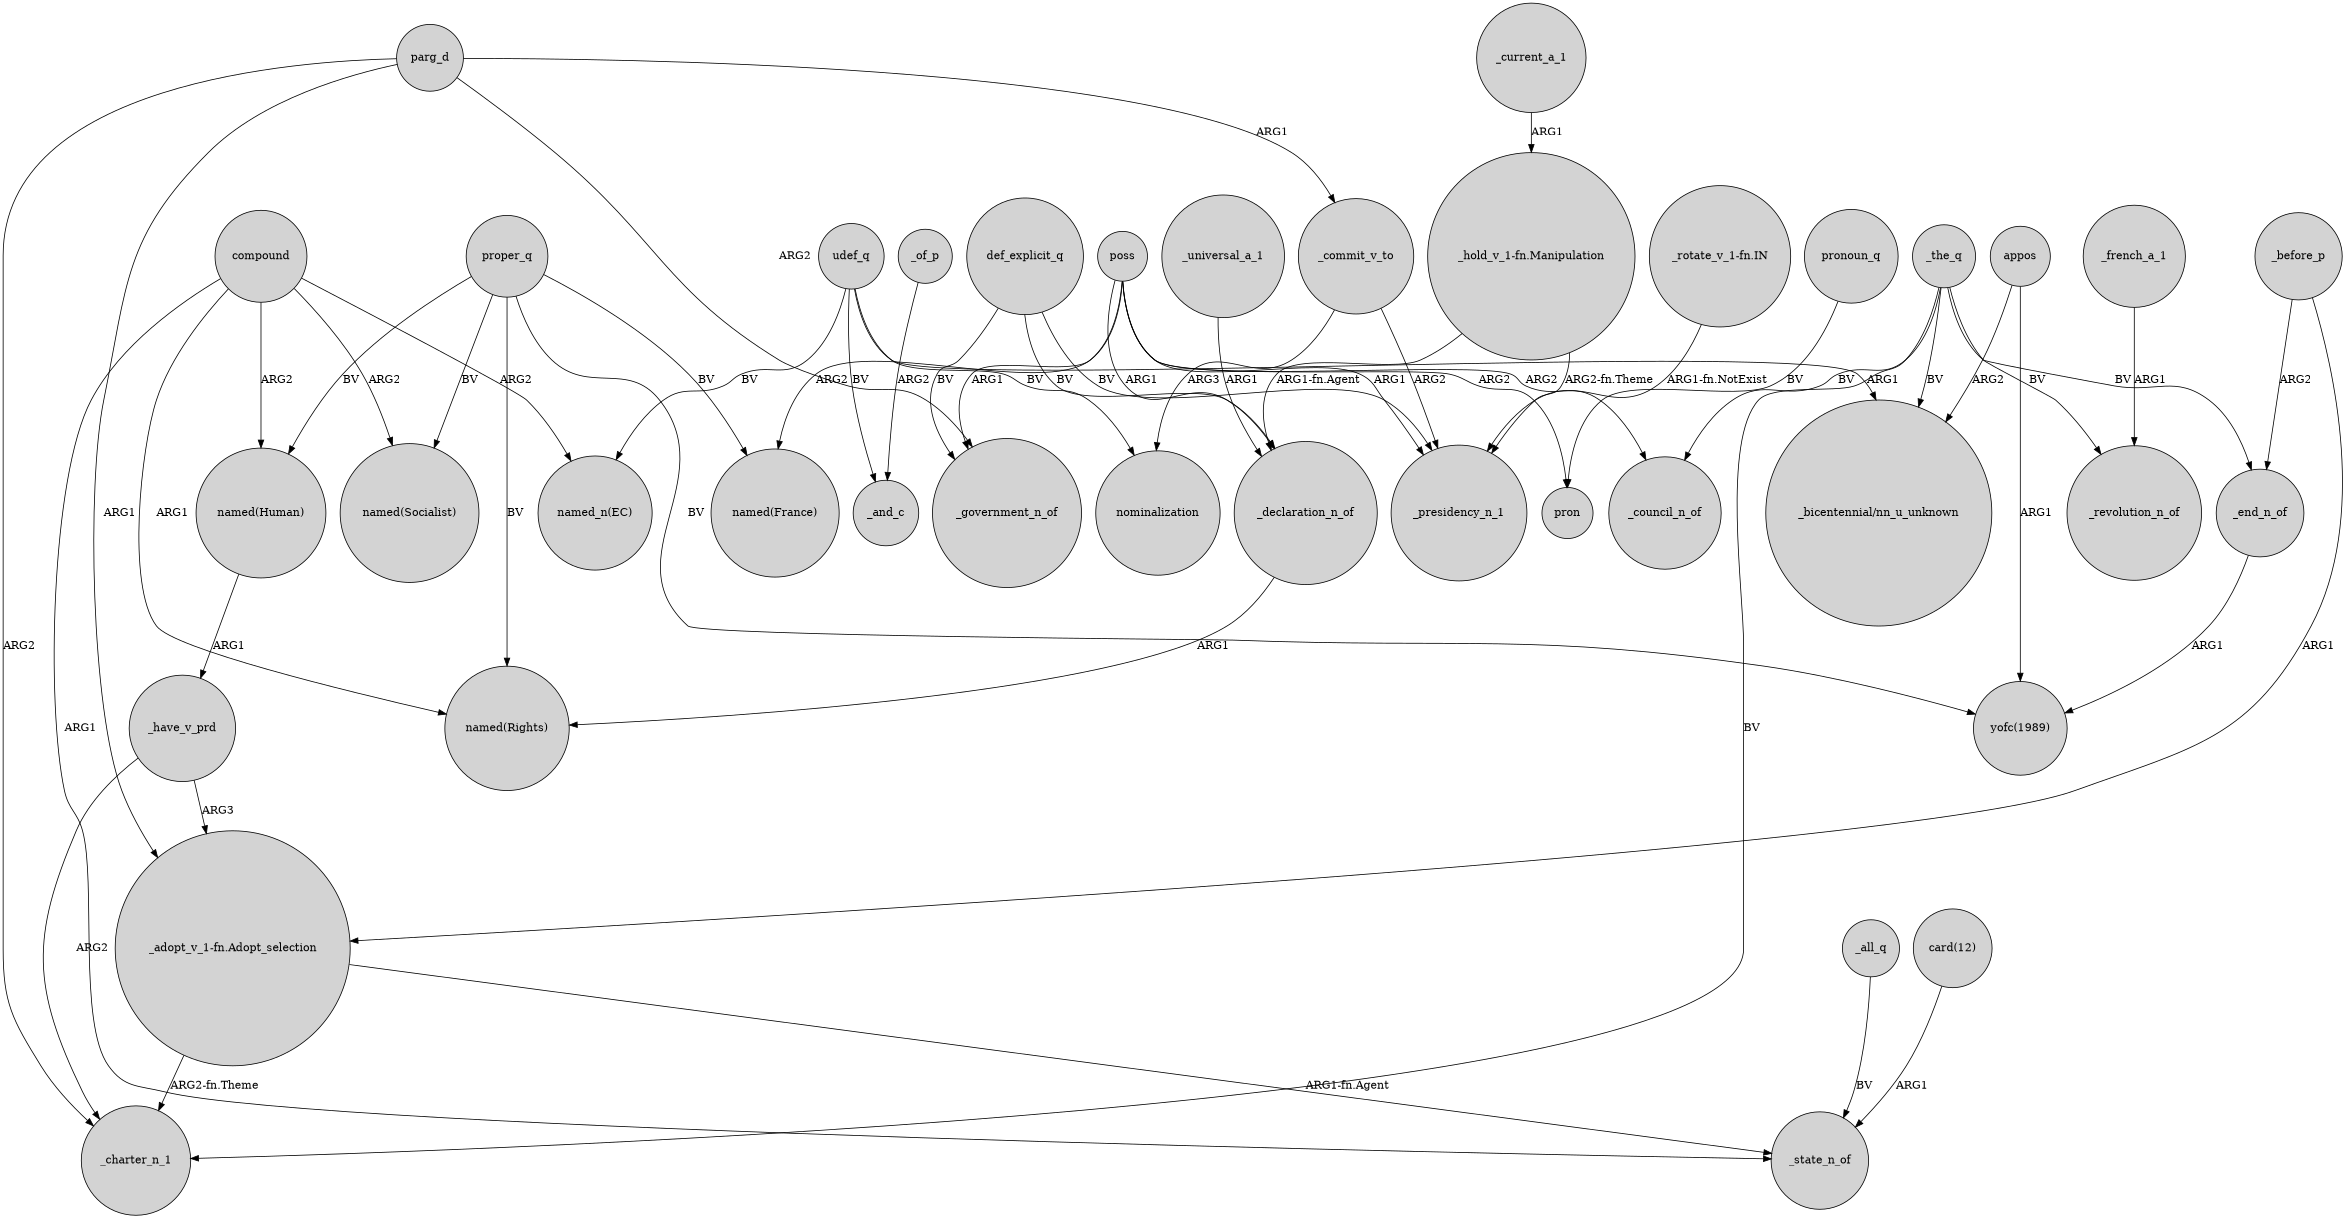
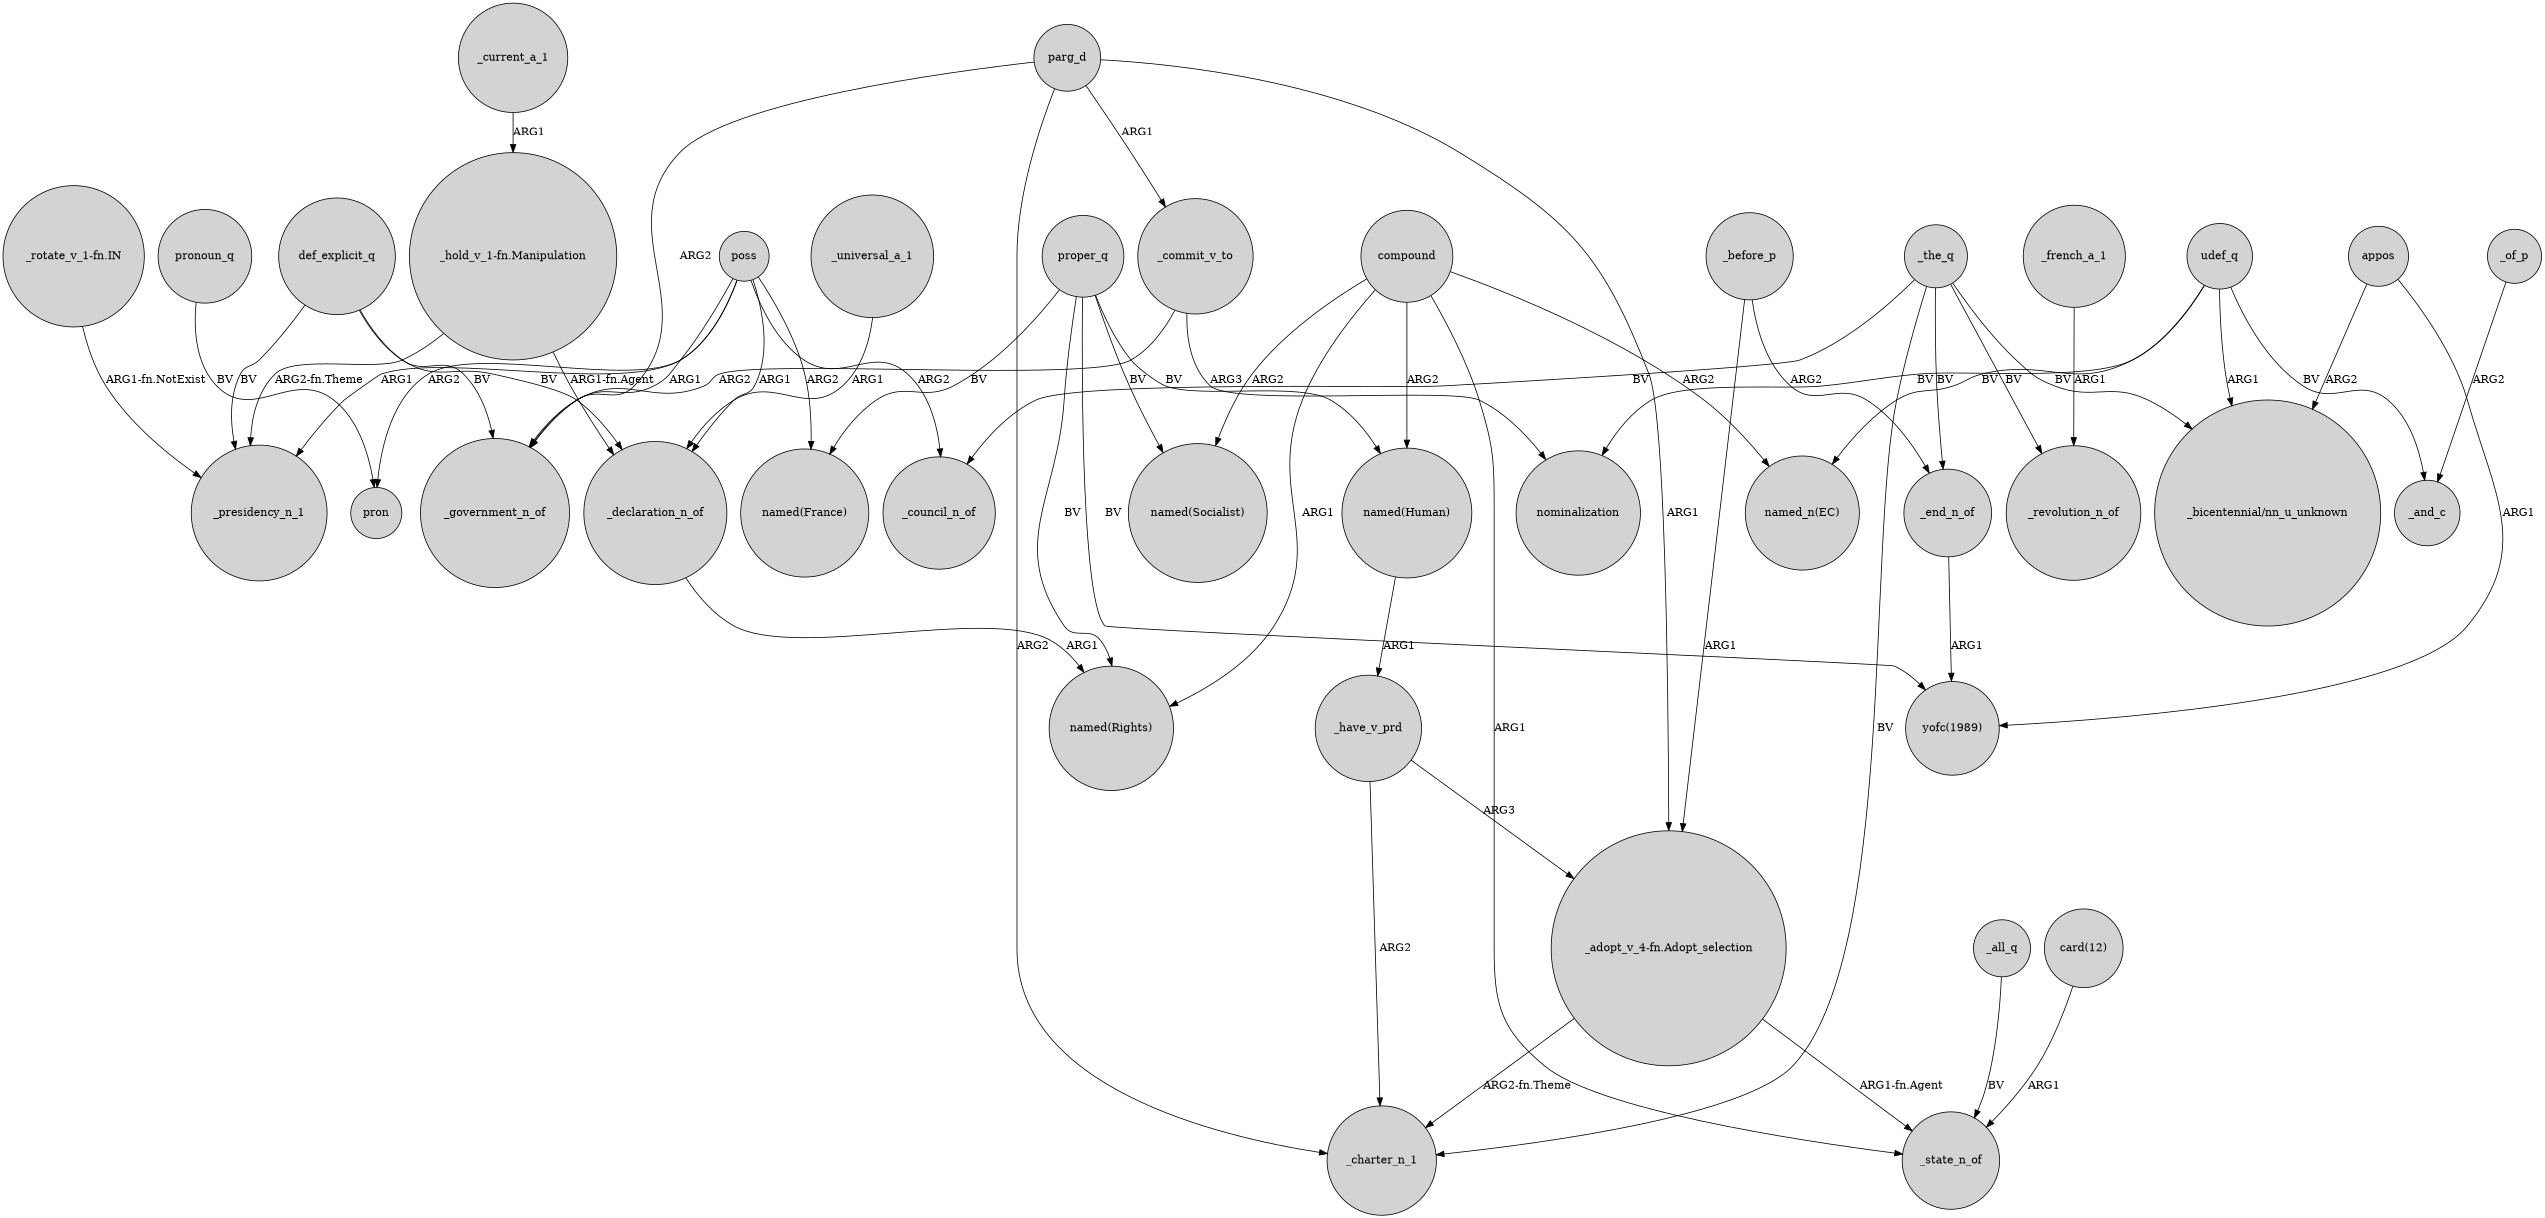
(1411, 377) -> (872, 369)
(233, 948) -> (1669, 948)
